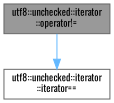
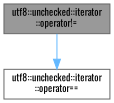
(57, 84) -> (57, 84)
